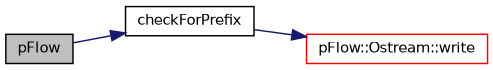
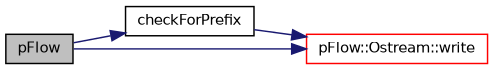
none -> (182, 49)
